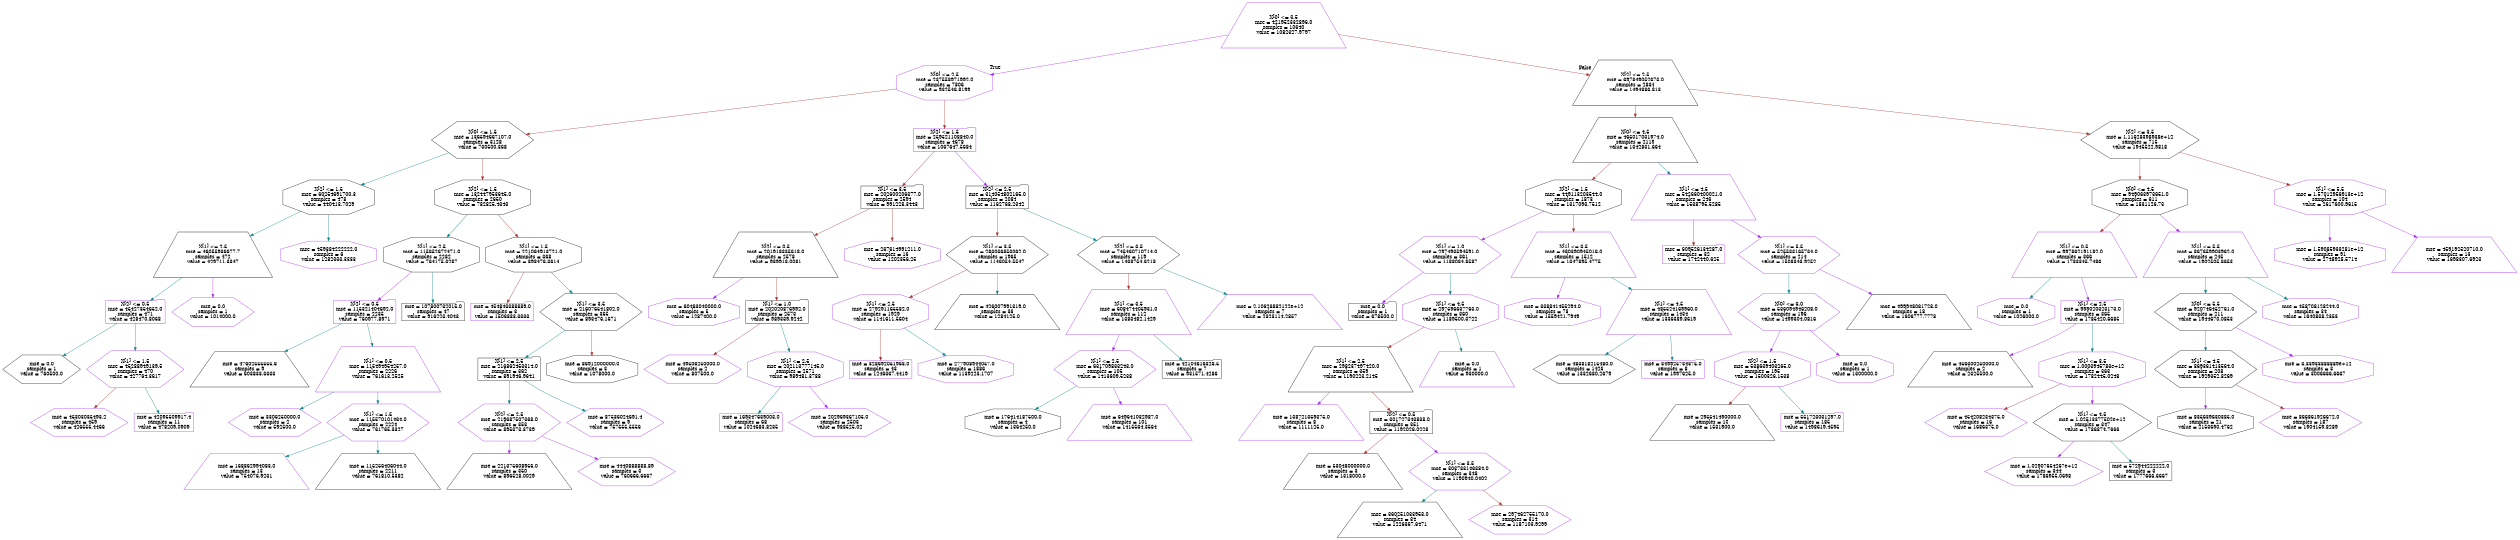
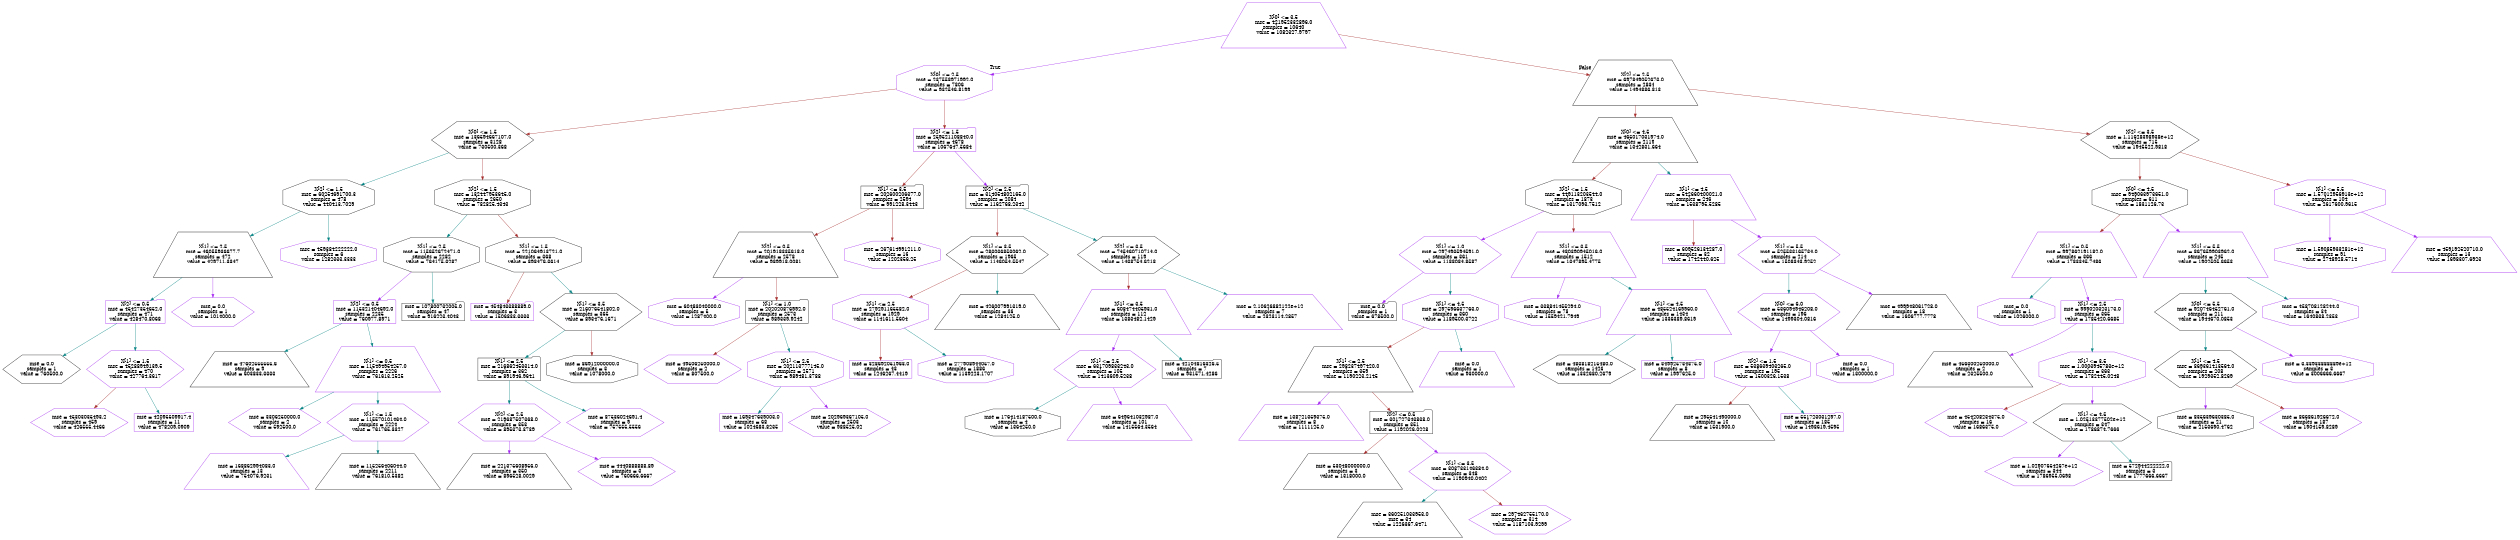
(433, 312) -> (433, 312)
(881, 369) -> (881, 369)
(1400, 520) -> (1400, 520)
